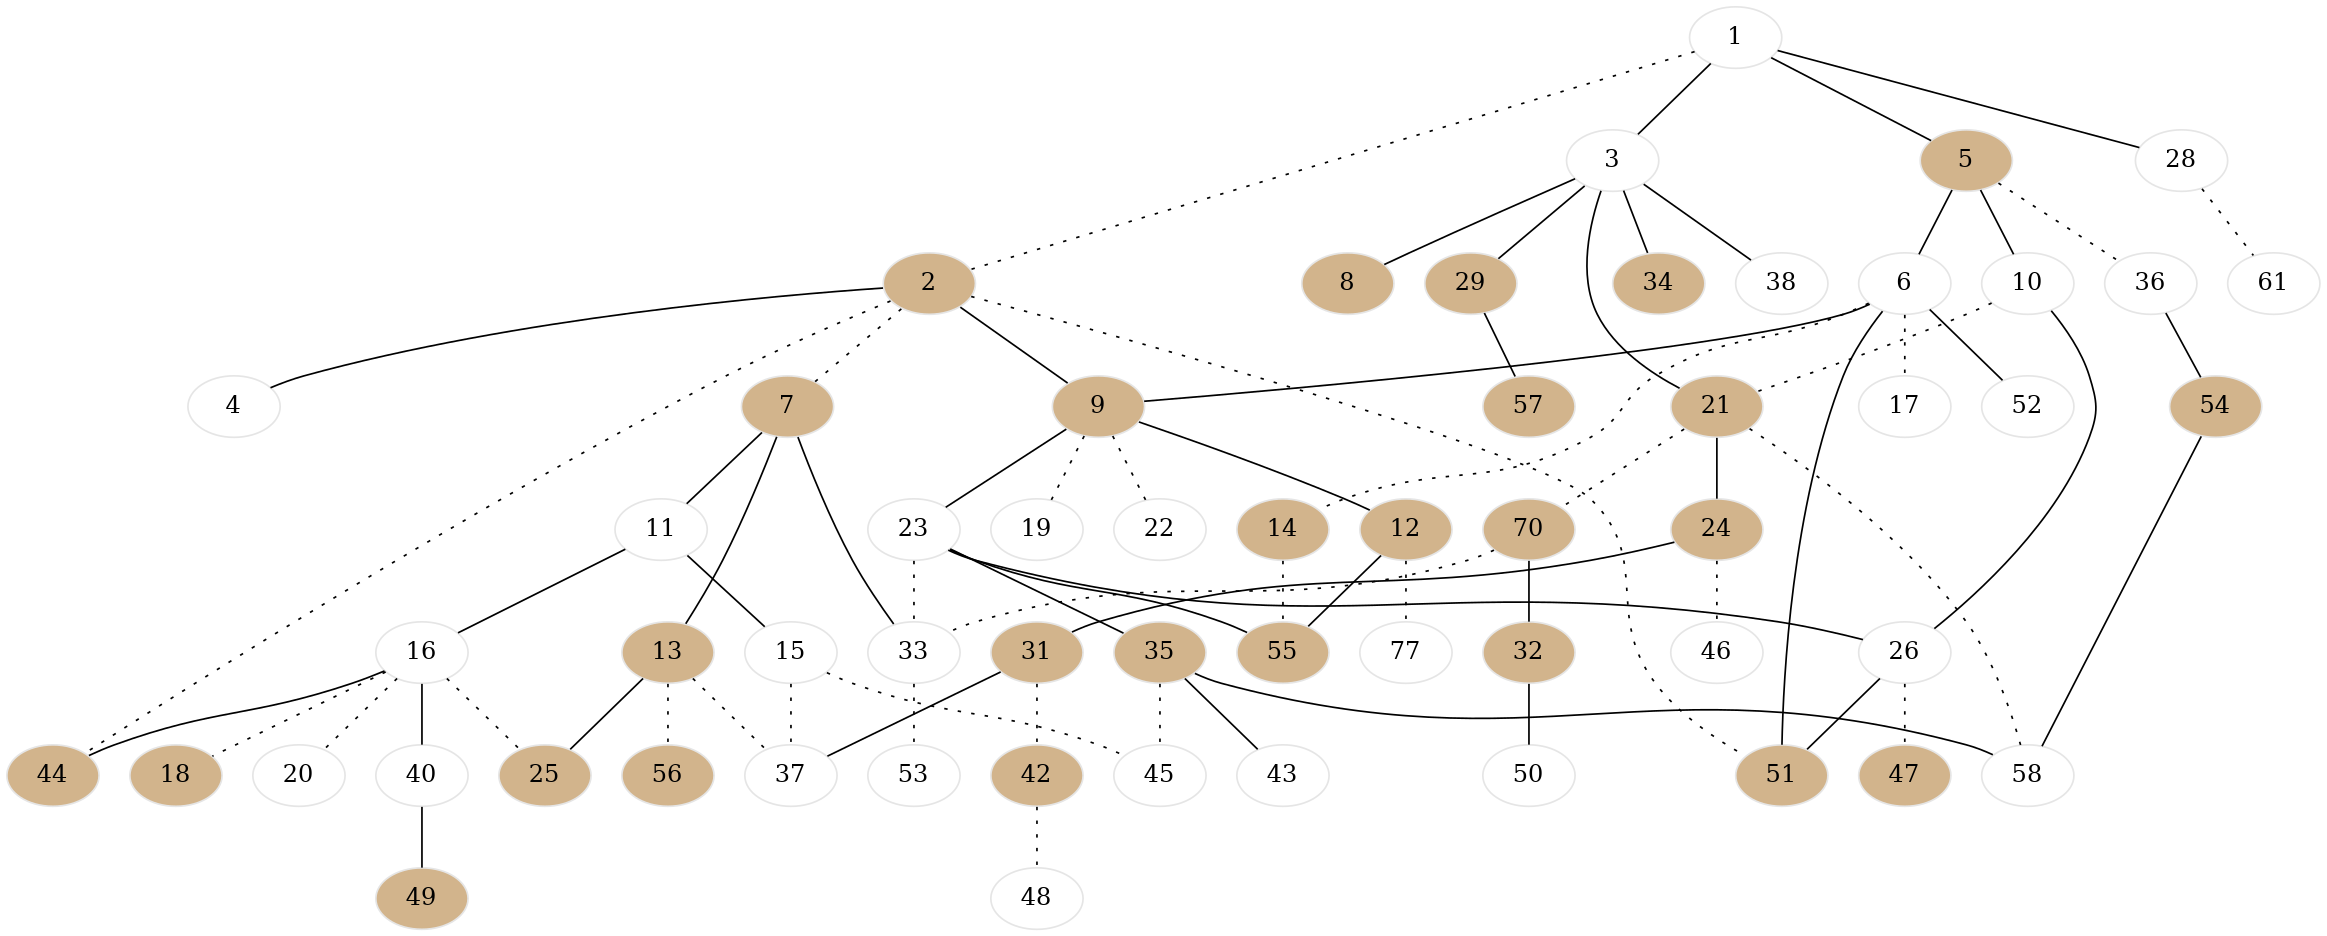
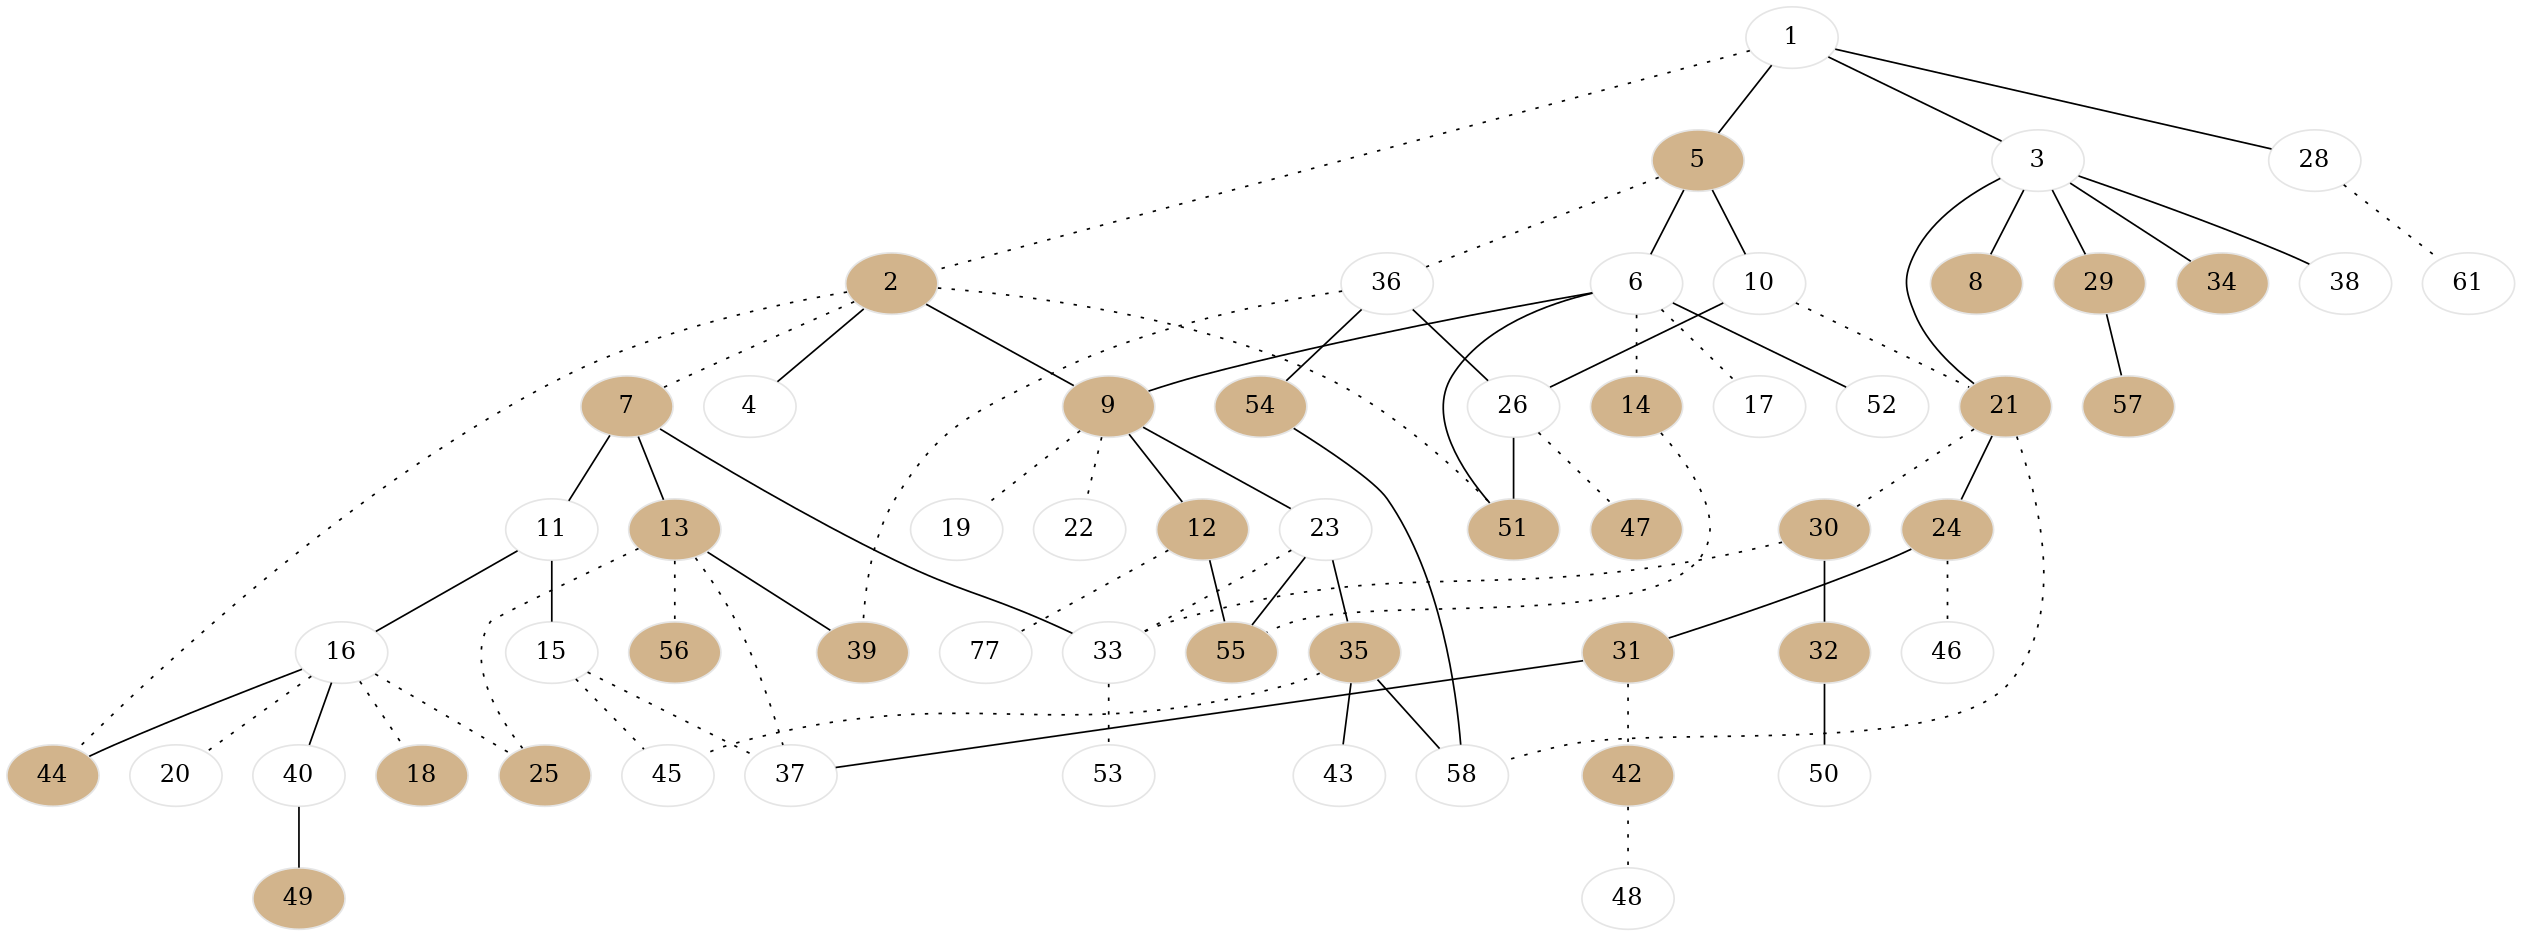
(1529, 530) -> (1824, 530)
(1381, 605) -> (1450, 345)
none -> (863, 653)
(607, 714) -> (502, 615)
